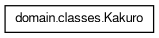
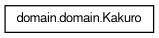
(79, 19) -> (79, 19)
